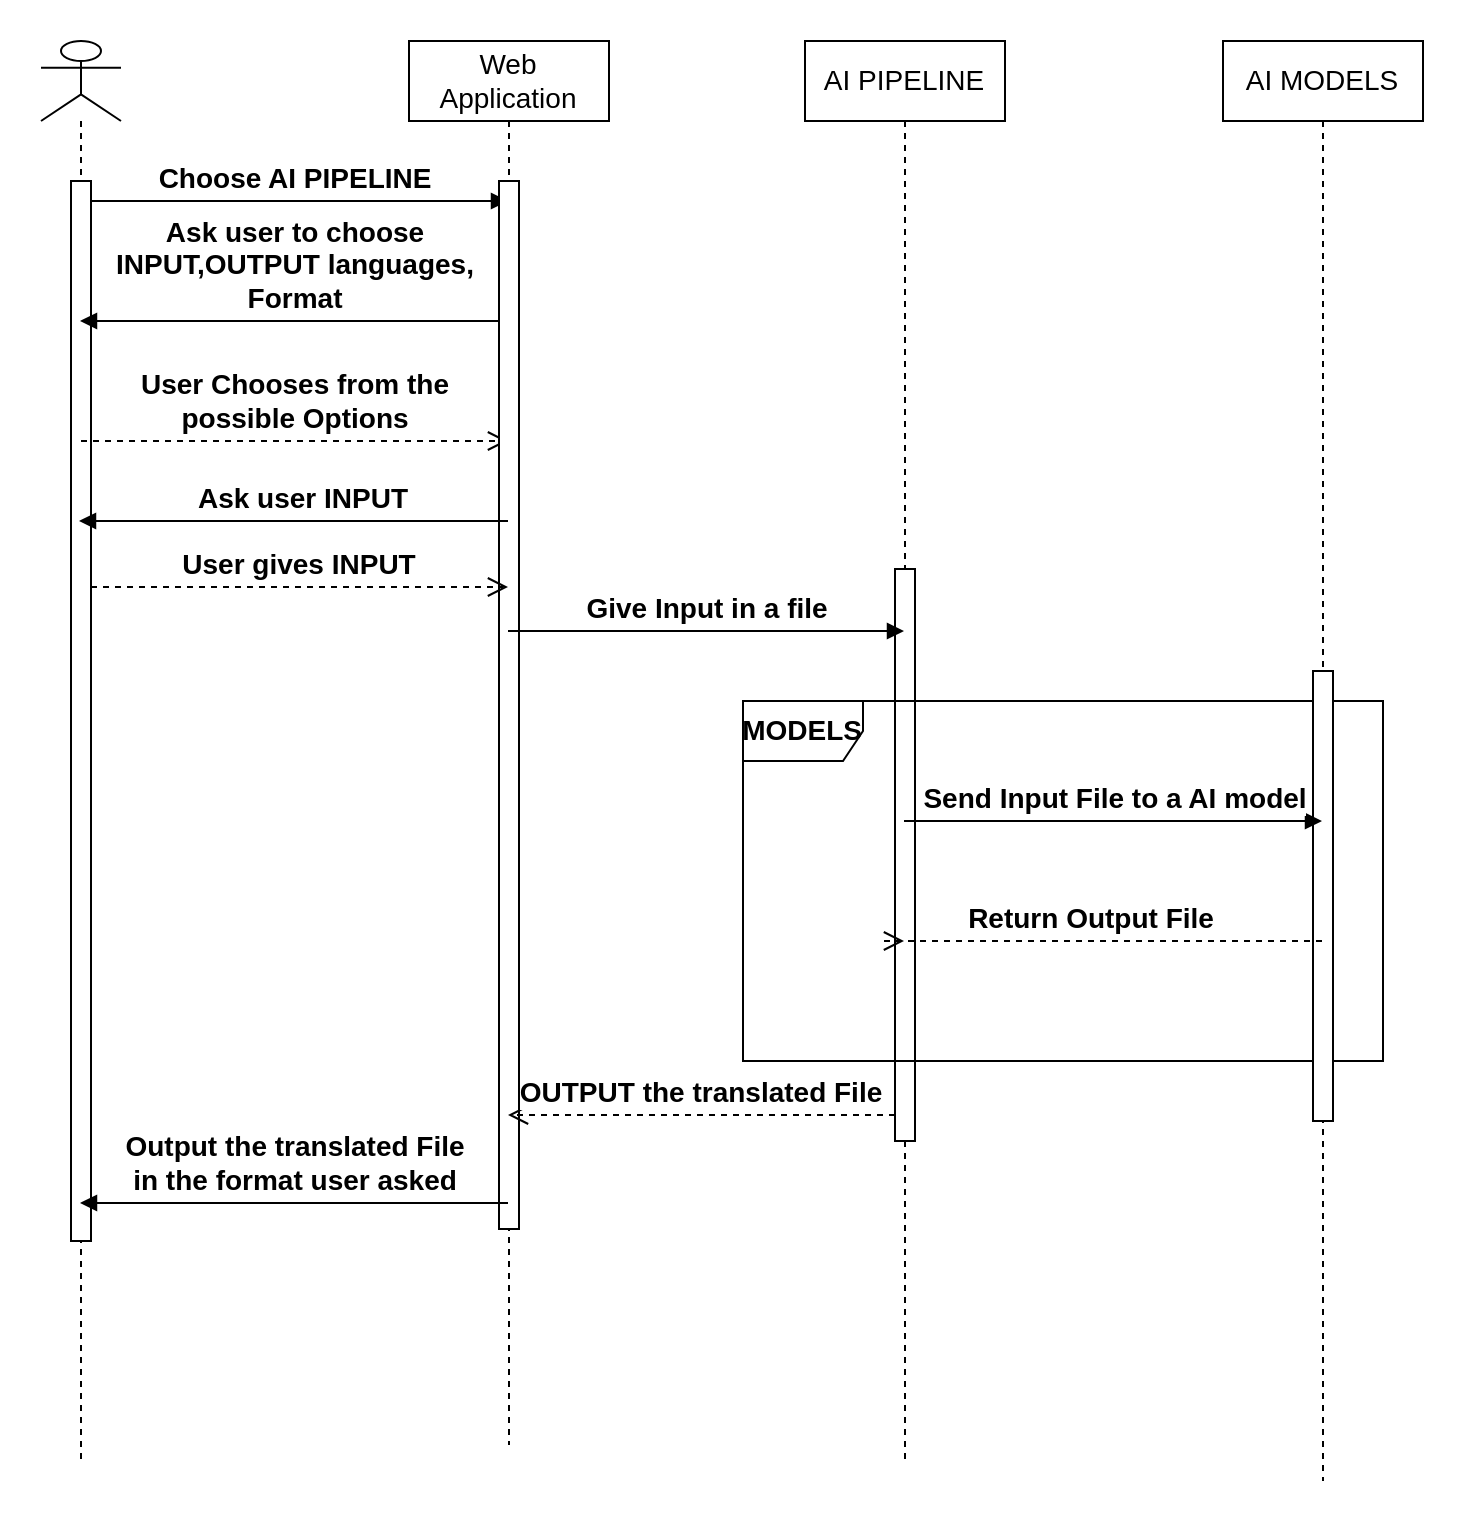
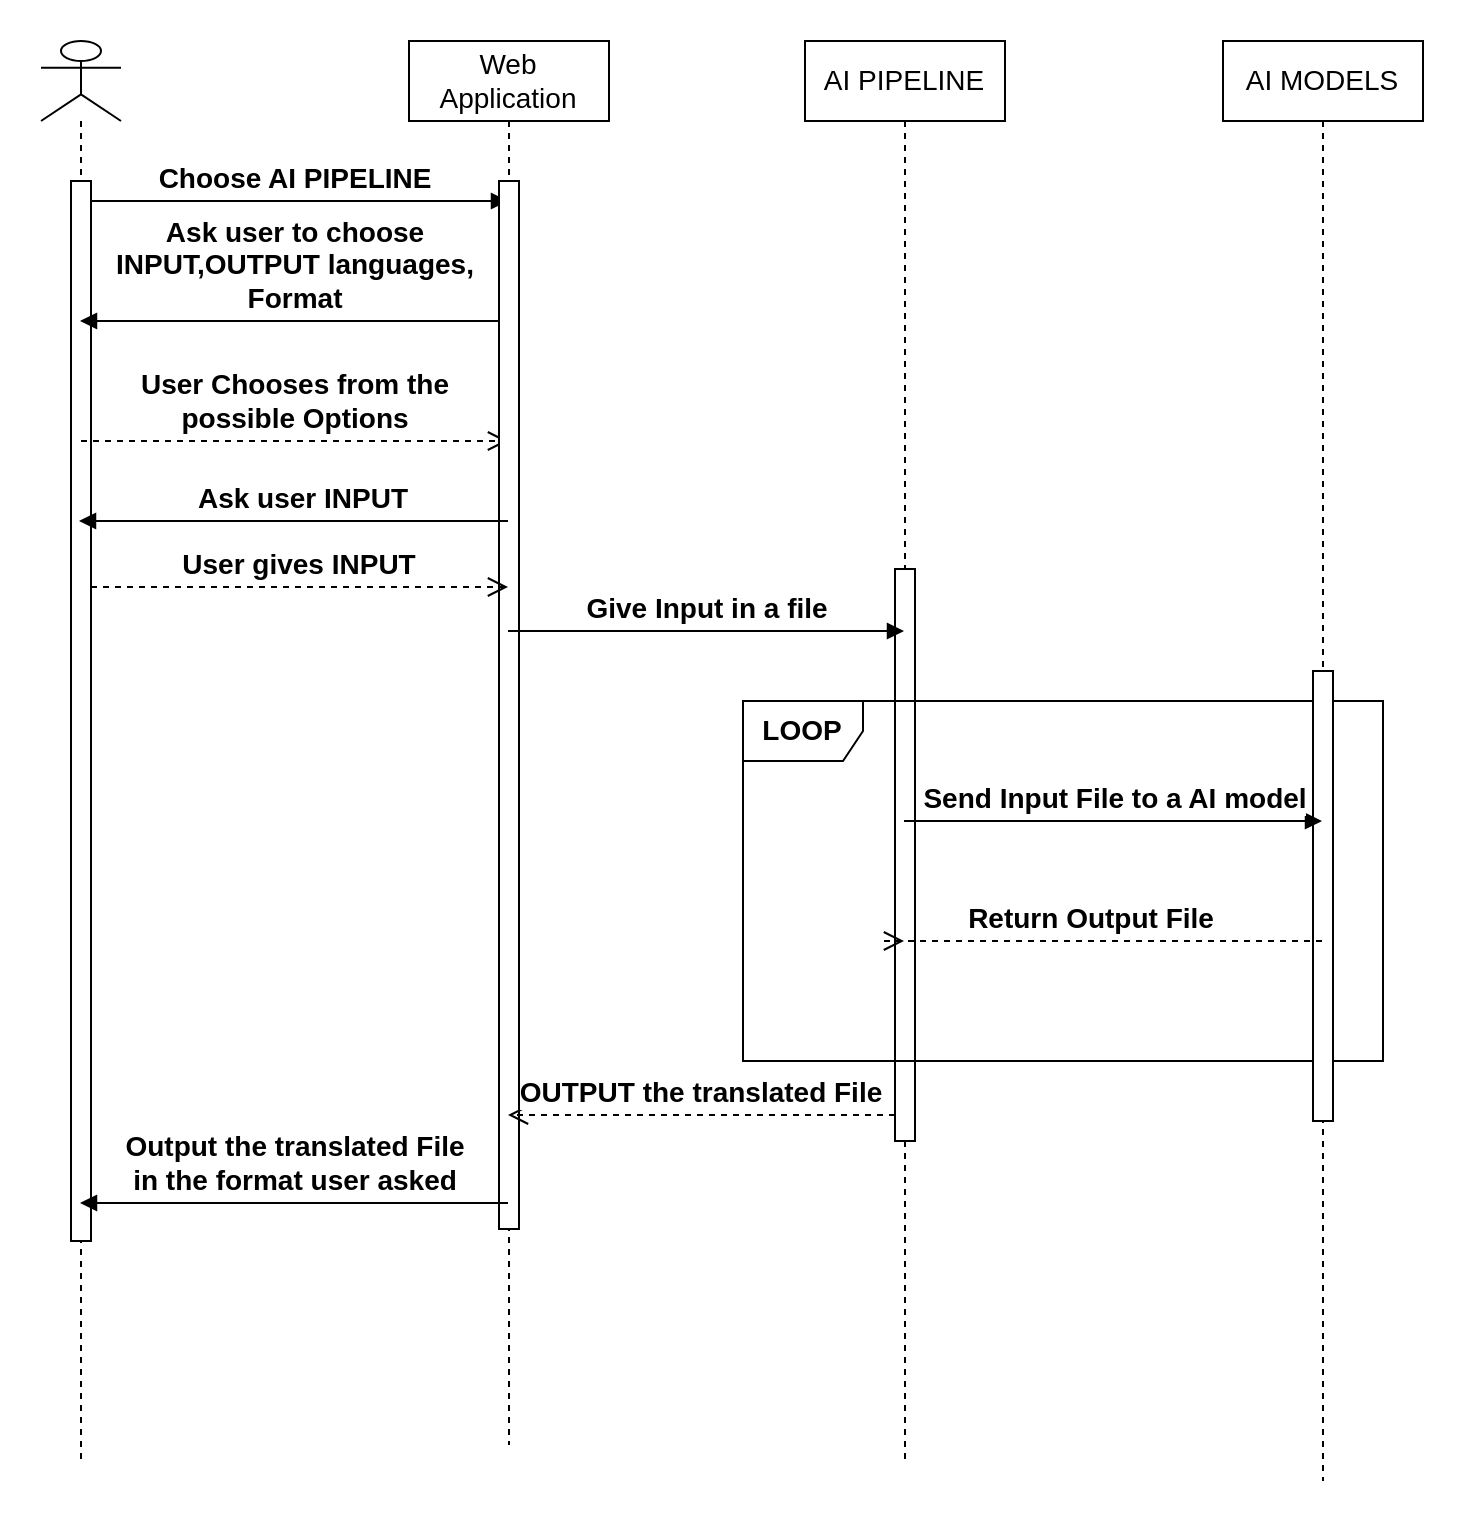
(803, 731) -> (803, 731)
